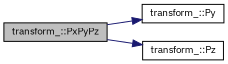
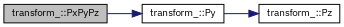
(120, 41) -> (236, 14)
